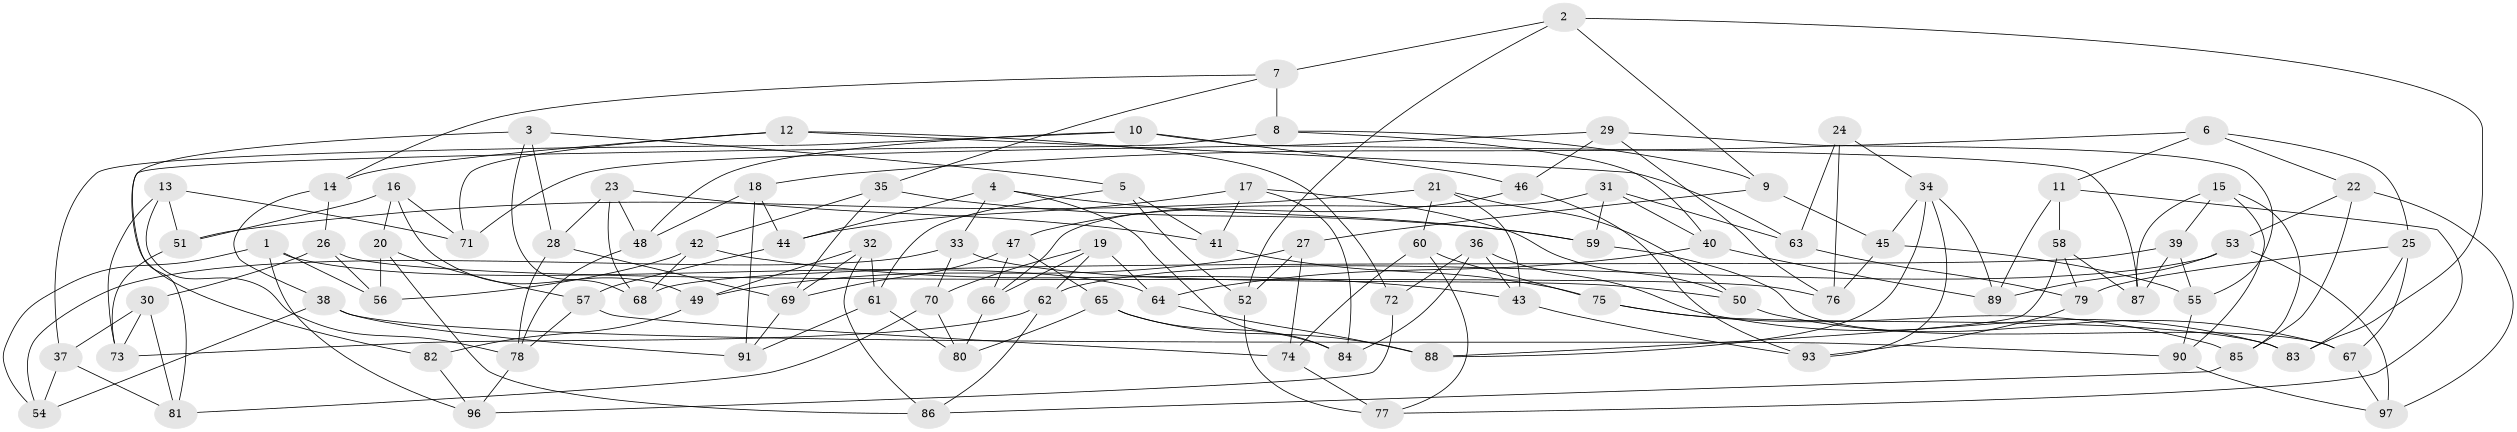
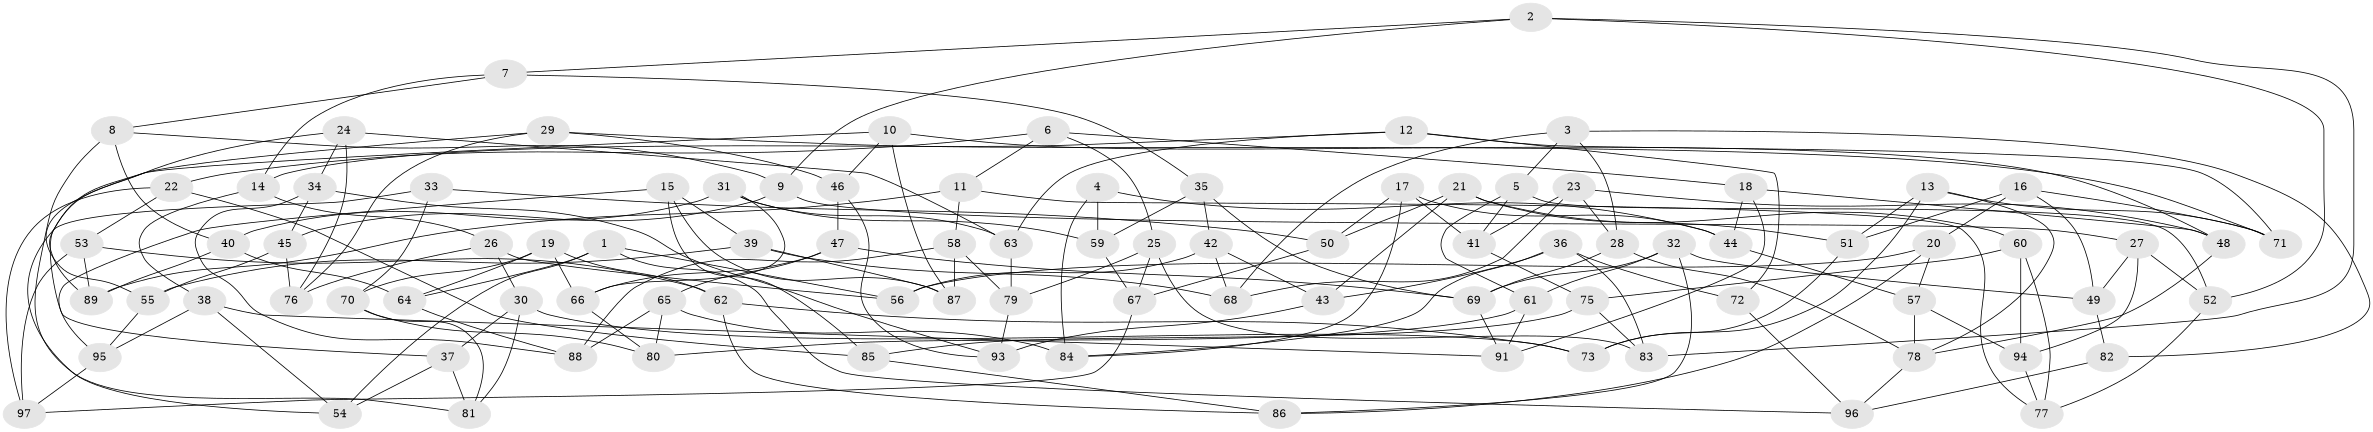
(971, 222) -> none
(1972, 238) -> (180, 161)
(1289, 358) -> (2021, 358)
(2180, 358) -> (100, 358)
